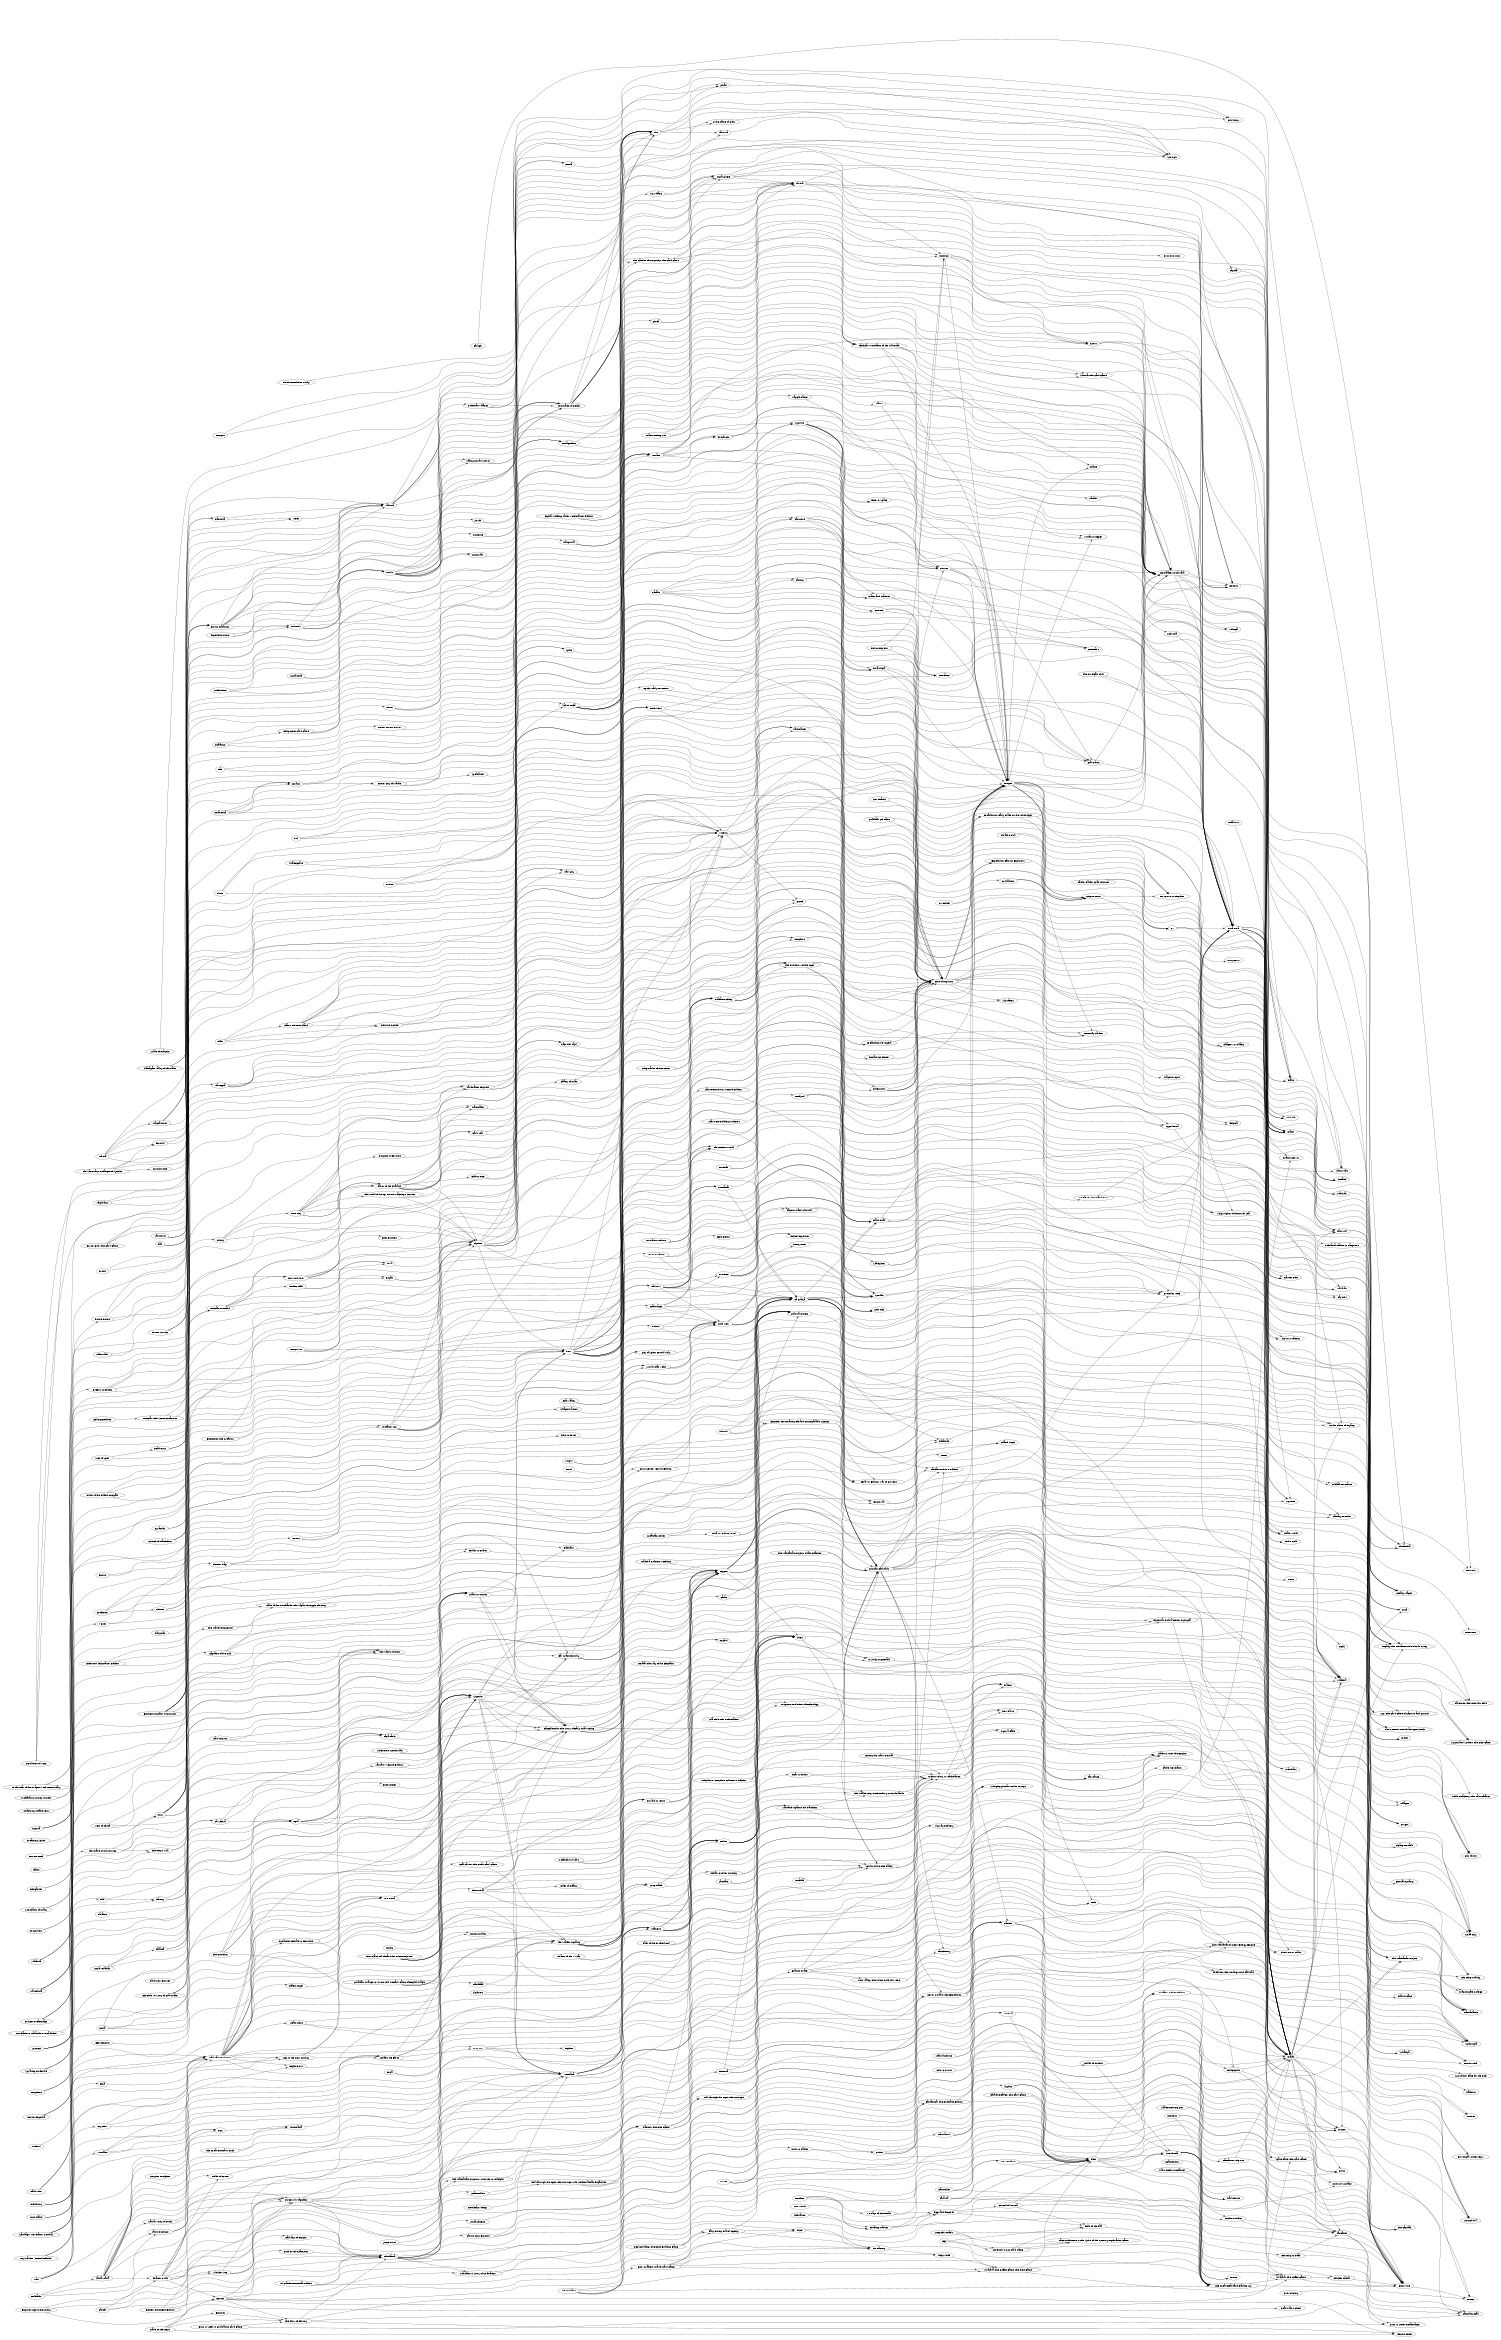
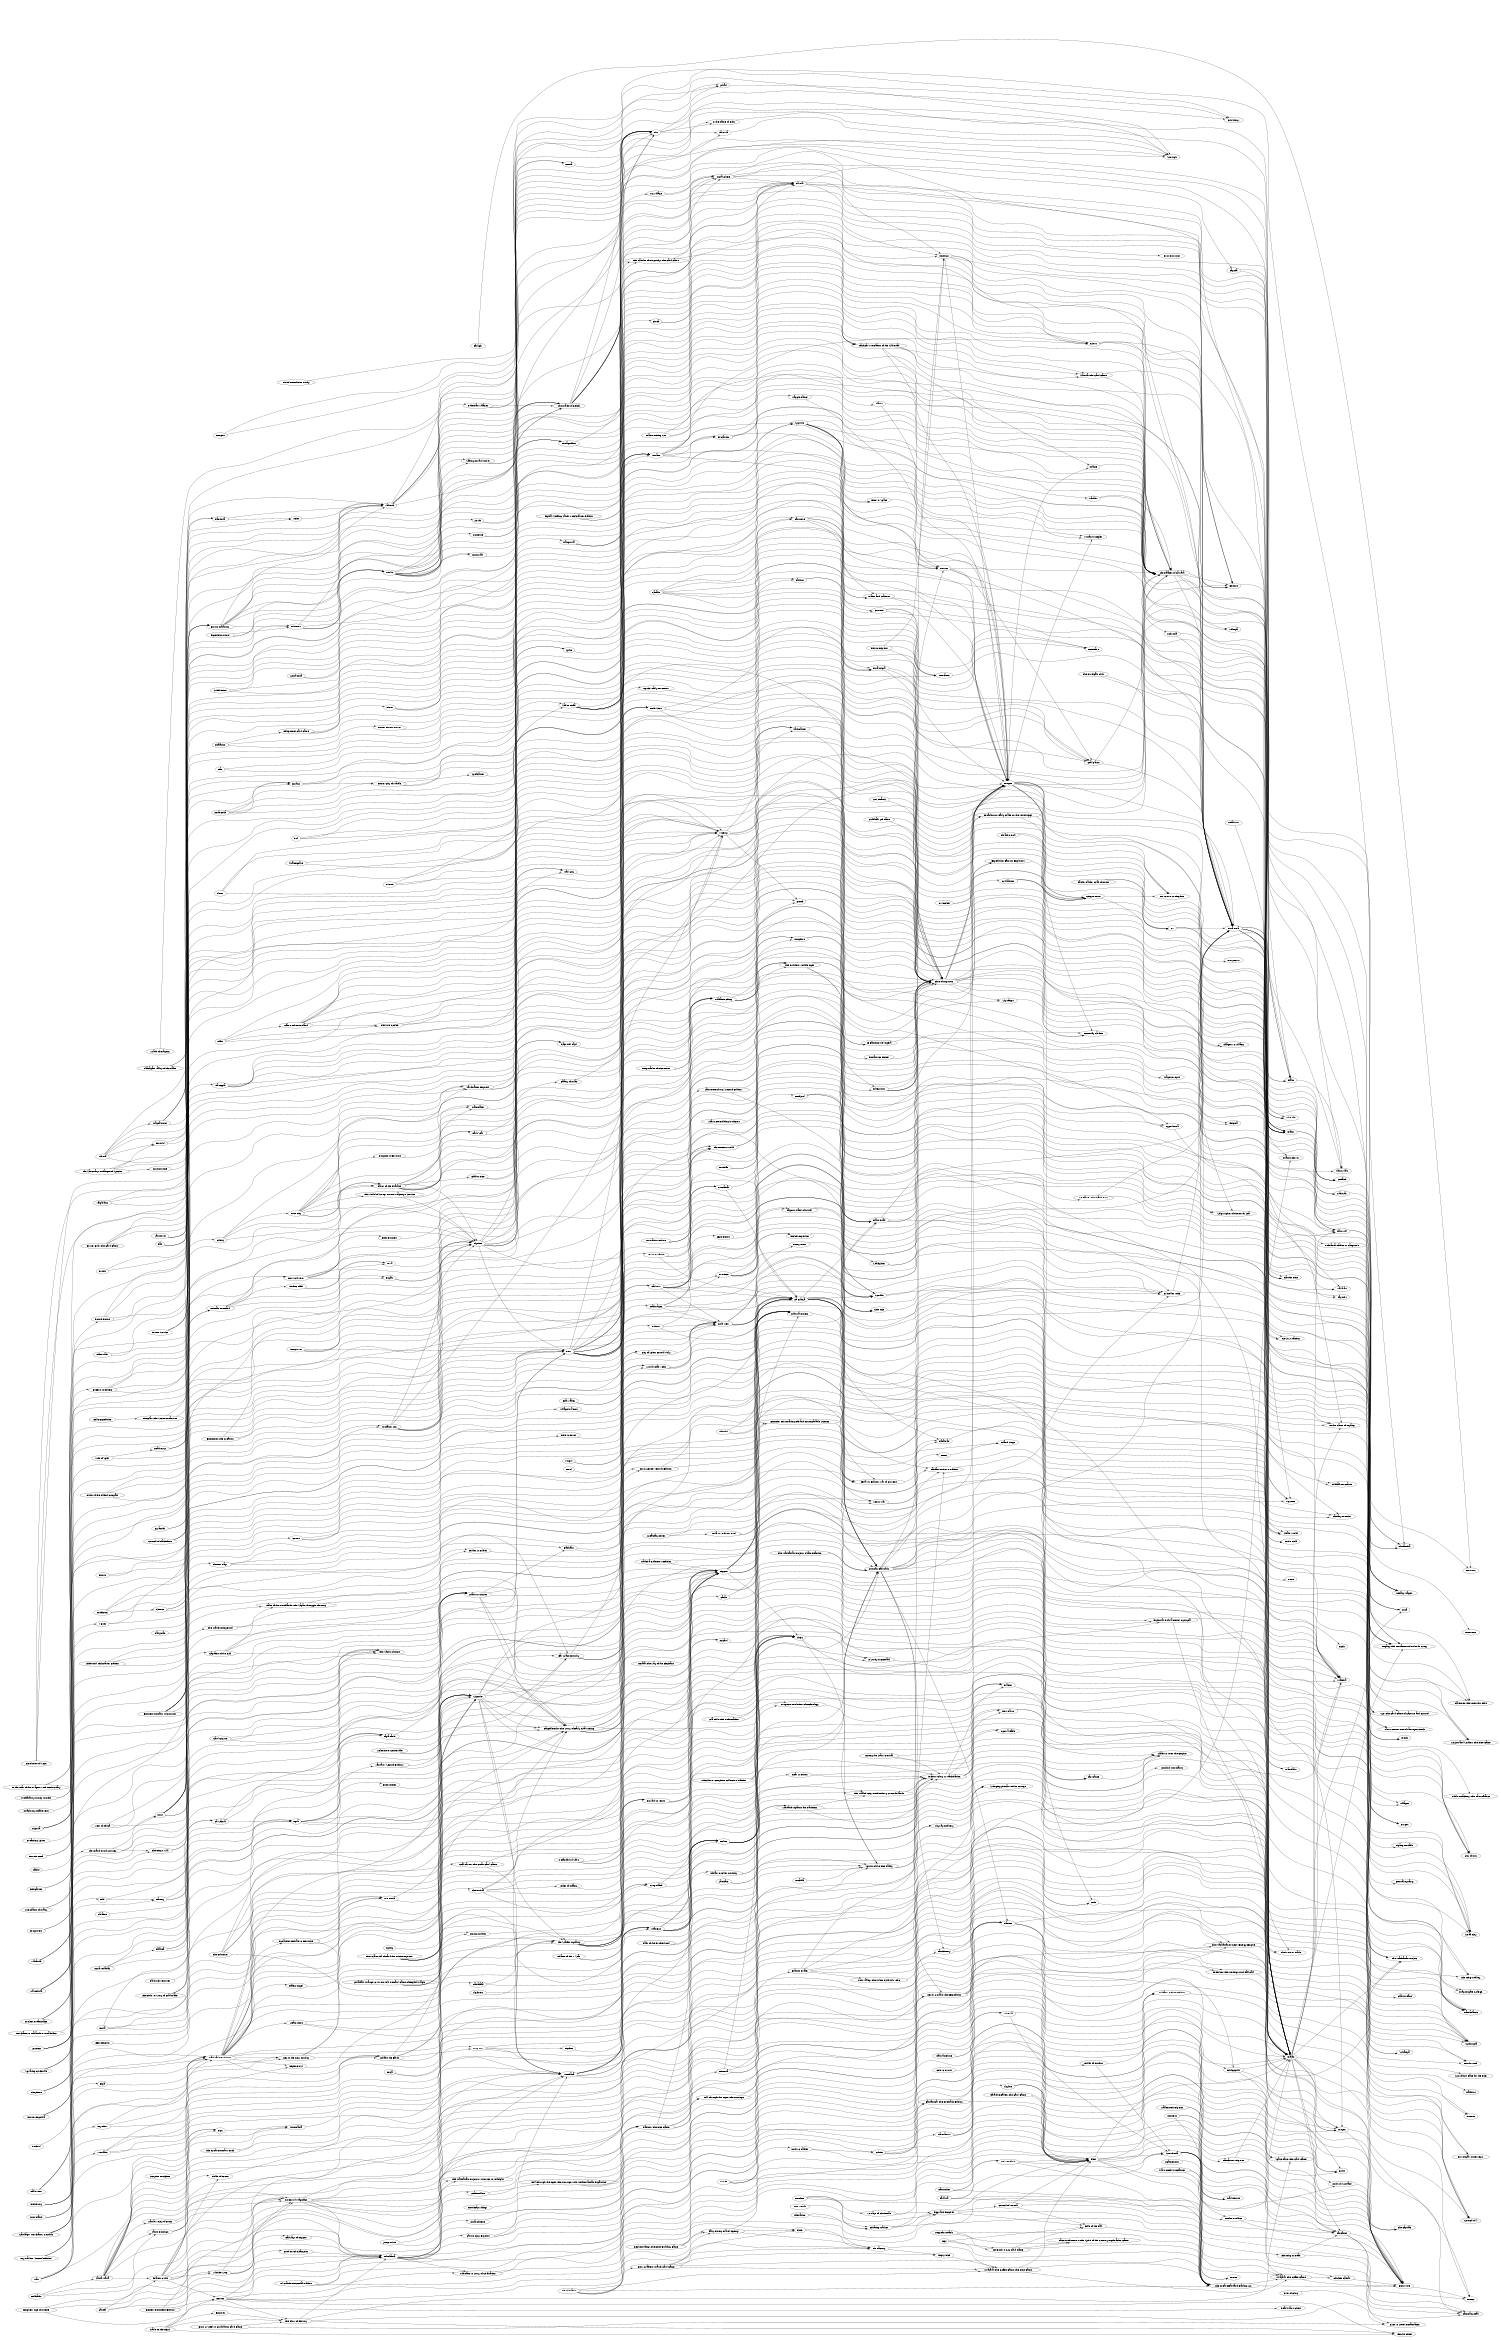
(879, 1502) -> (879, 1502)
(1172, 1768) -> (1172, 1768)
(36, 2310) -> (36, 2310)
